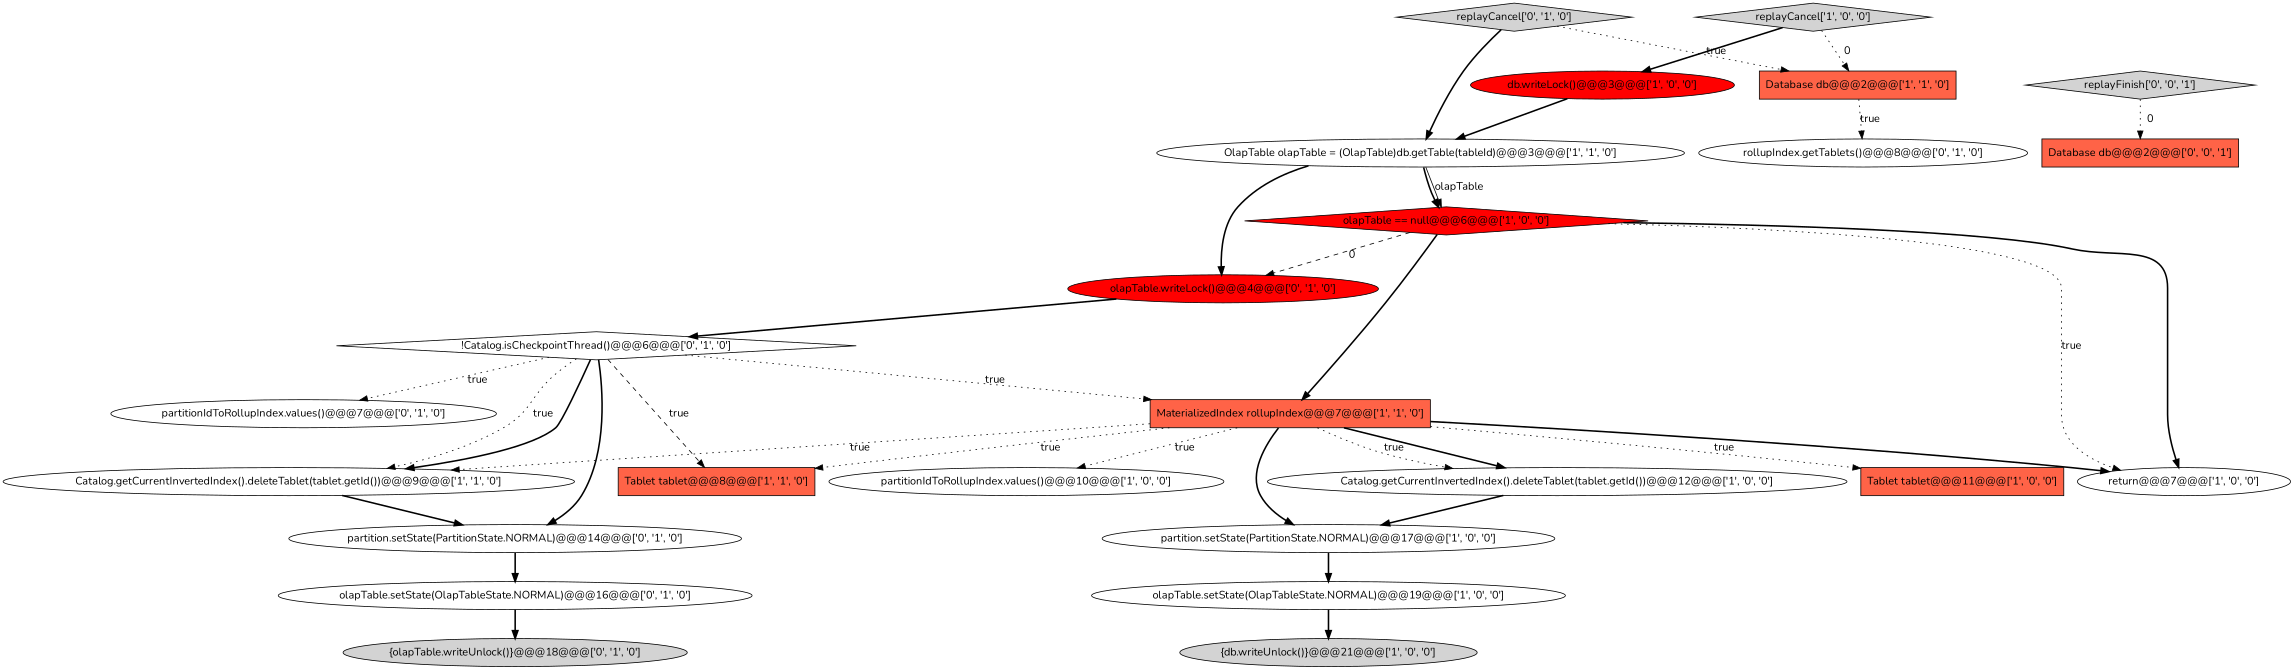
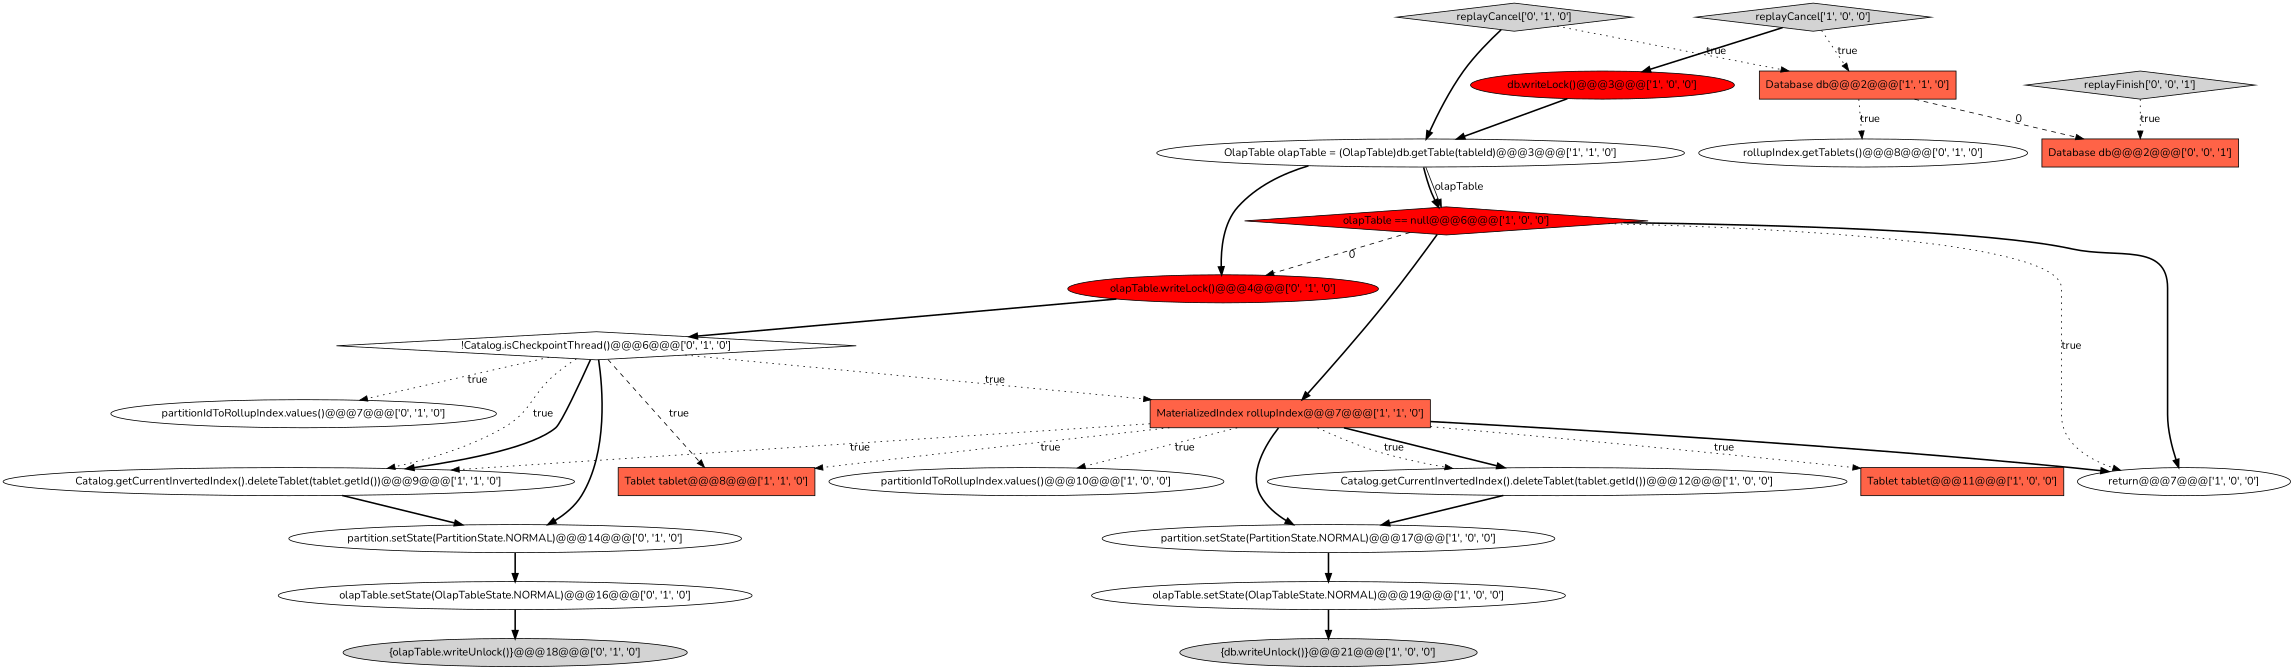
(1848, 51) -> (1848, 51)
none -> (1995, 118)
(2150, 119) -> (2150, 119)
